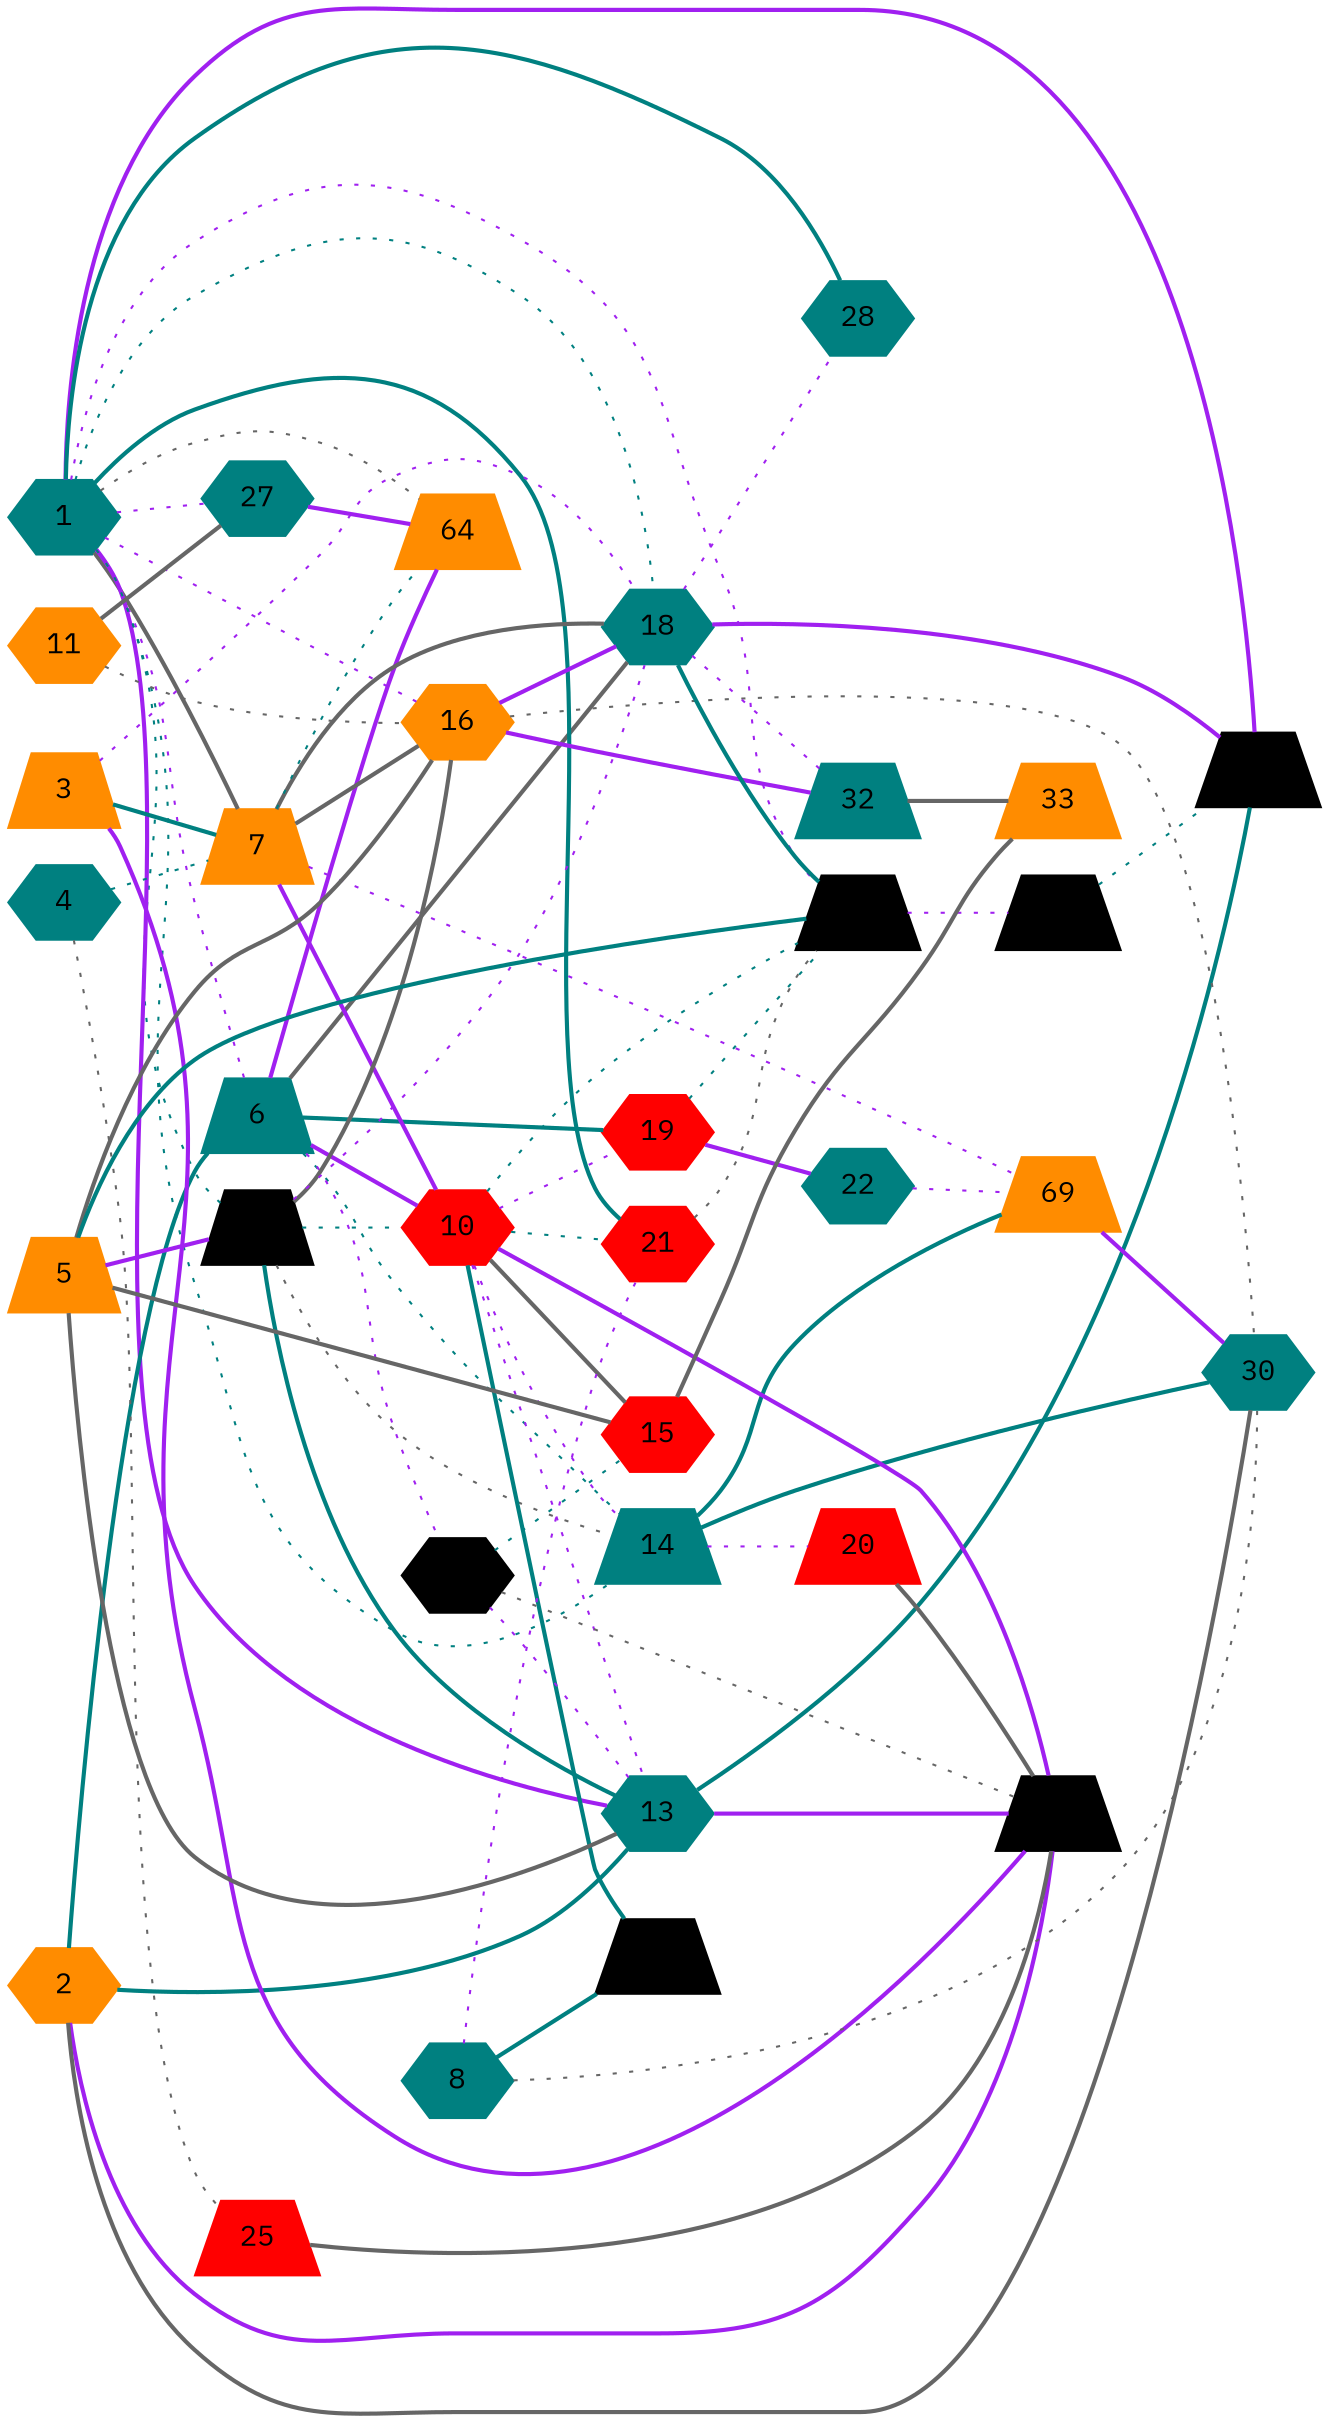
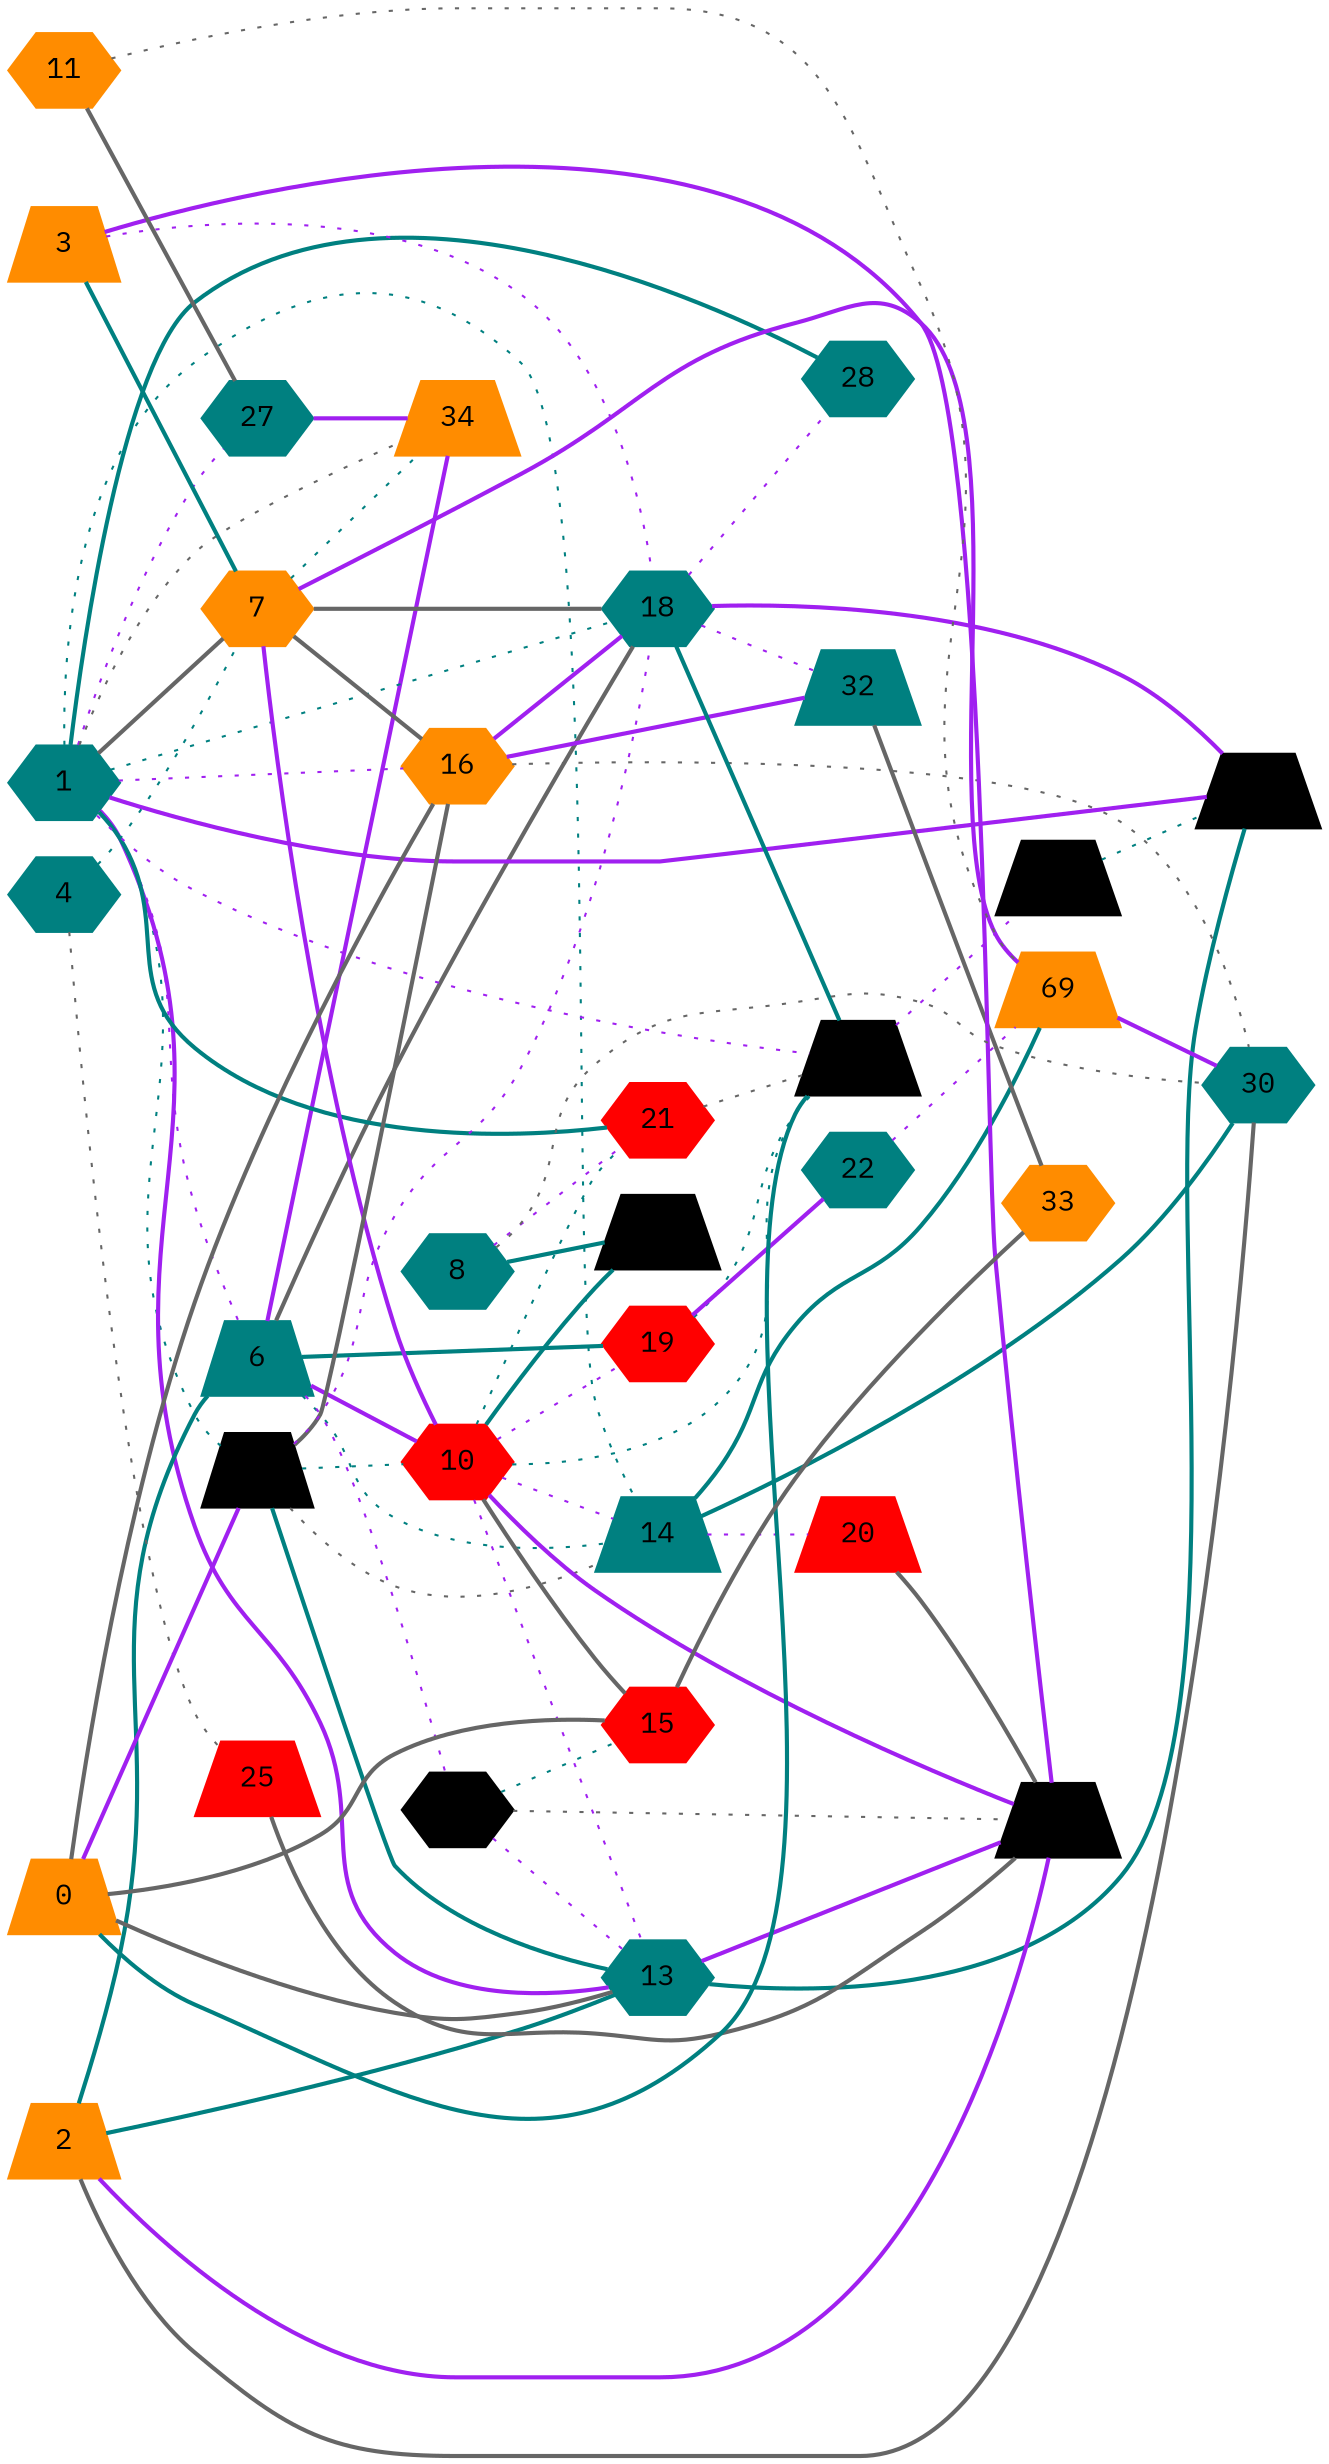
(458, 532) -> (458, 418)
(250, 712) -> (868, 165)
(1058, 801) -> (1058, 1203)
(257, 847) -> (257, 609)
(646, 1009) -> (873, 303)
(64, 1275) -> (64, 1897)
(64, 1985) -> (64, 2141)
